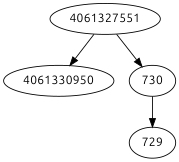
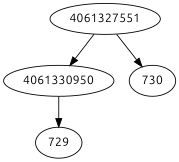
(152, 108) -> (59, 108)
